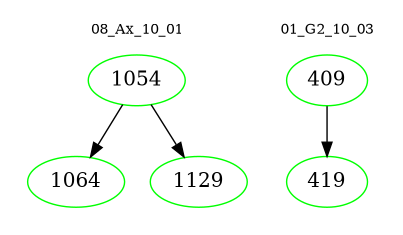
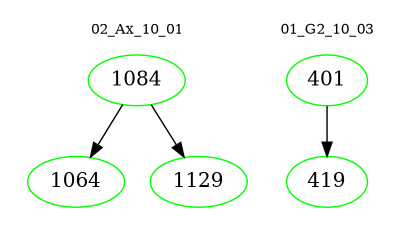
(137, 30) -> (137, 30)
(137, 80) -> (137, 80)
(327, 80) -> (327, 80)
